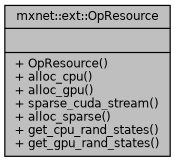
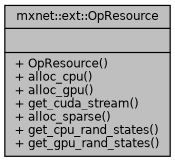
(87, 104) -> (77, 104)
